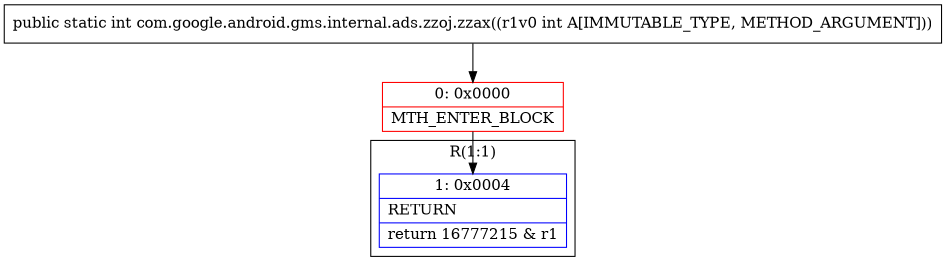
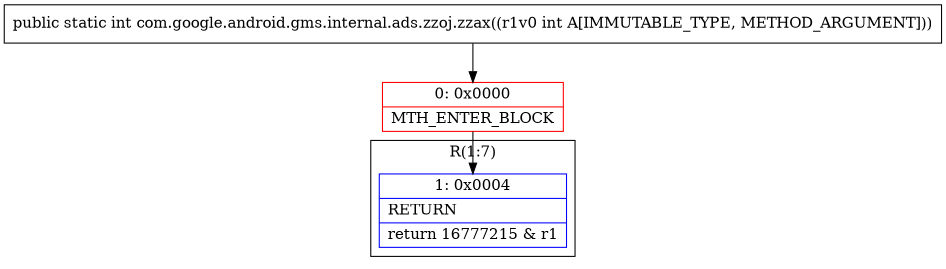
(473, 153) -> (473, 153)
